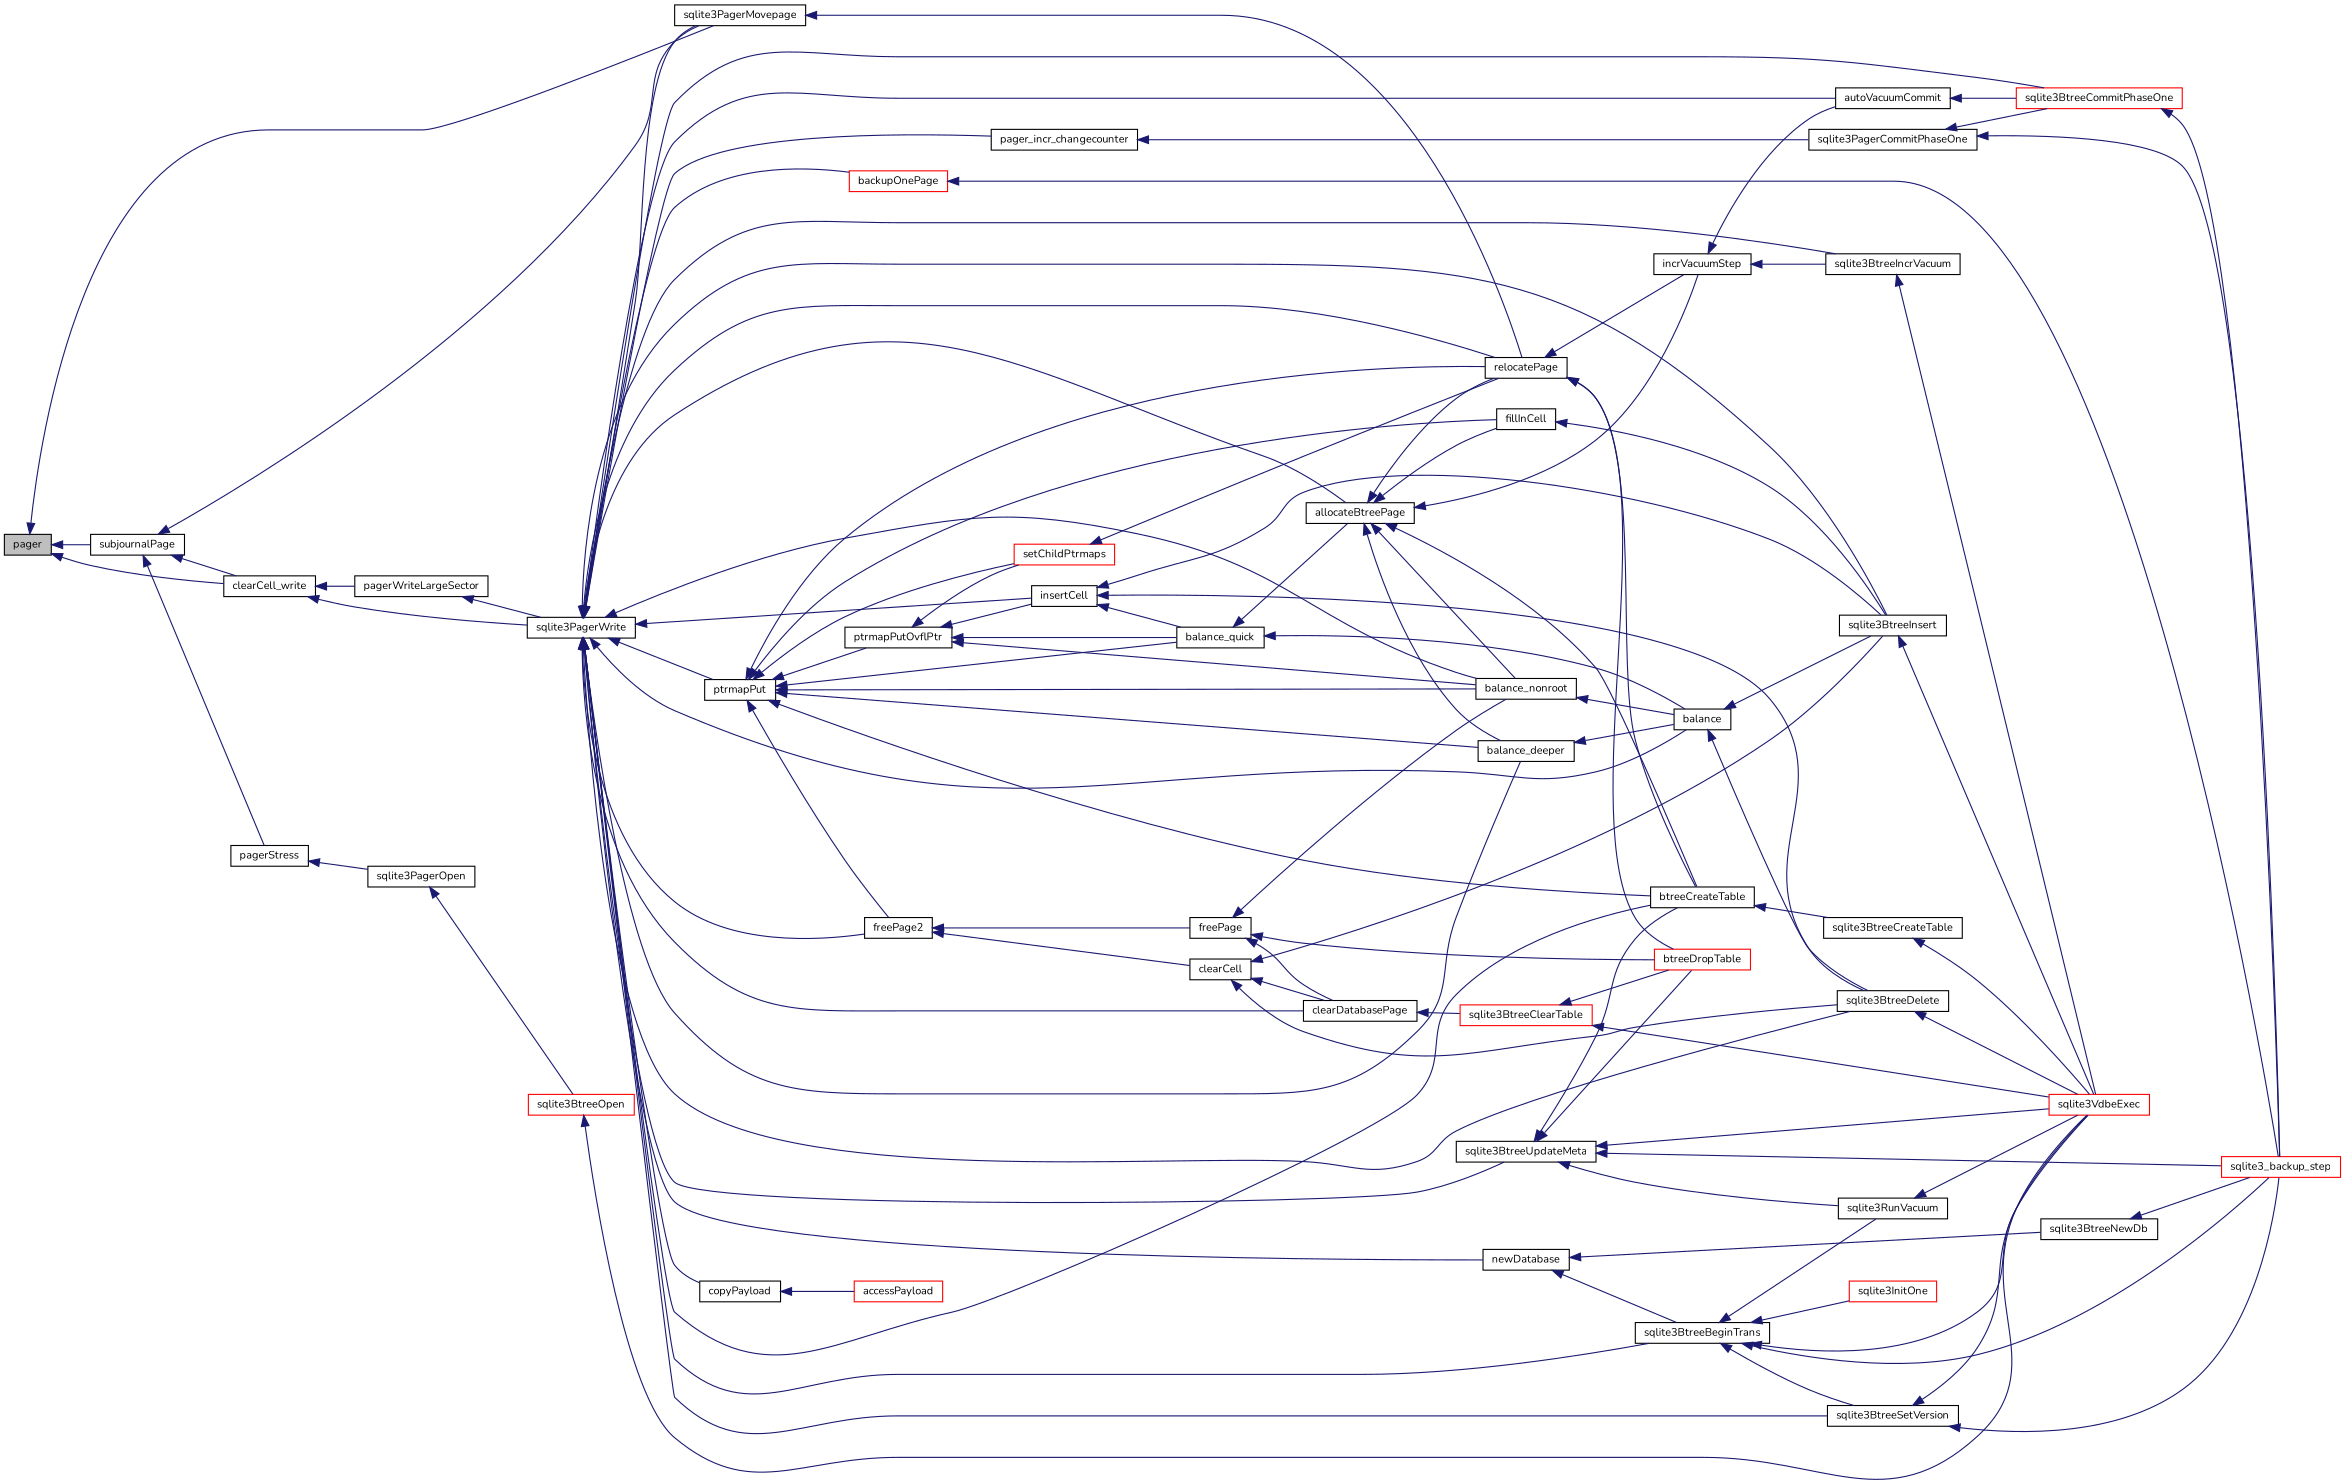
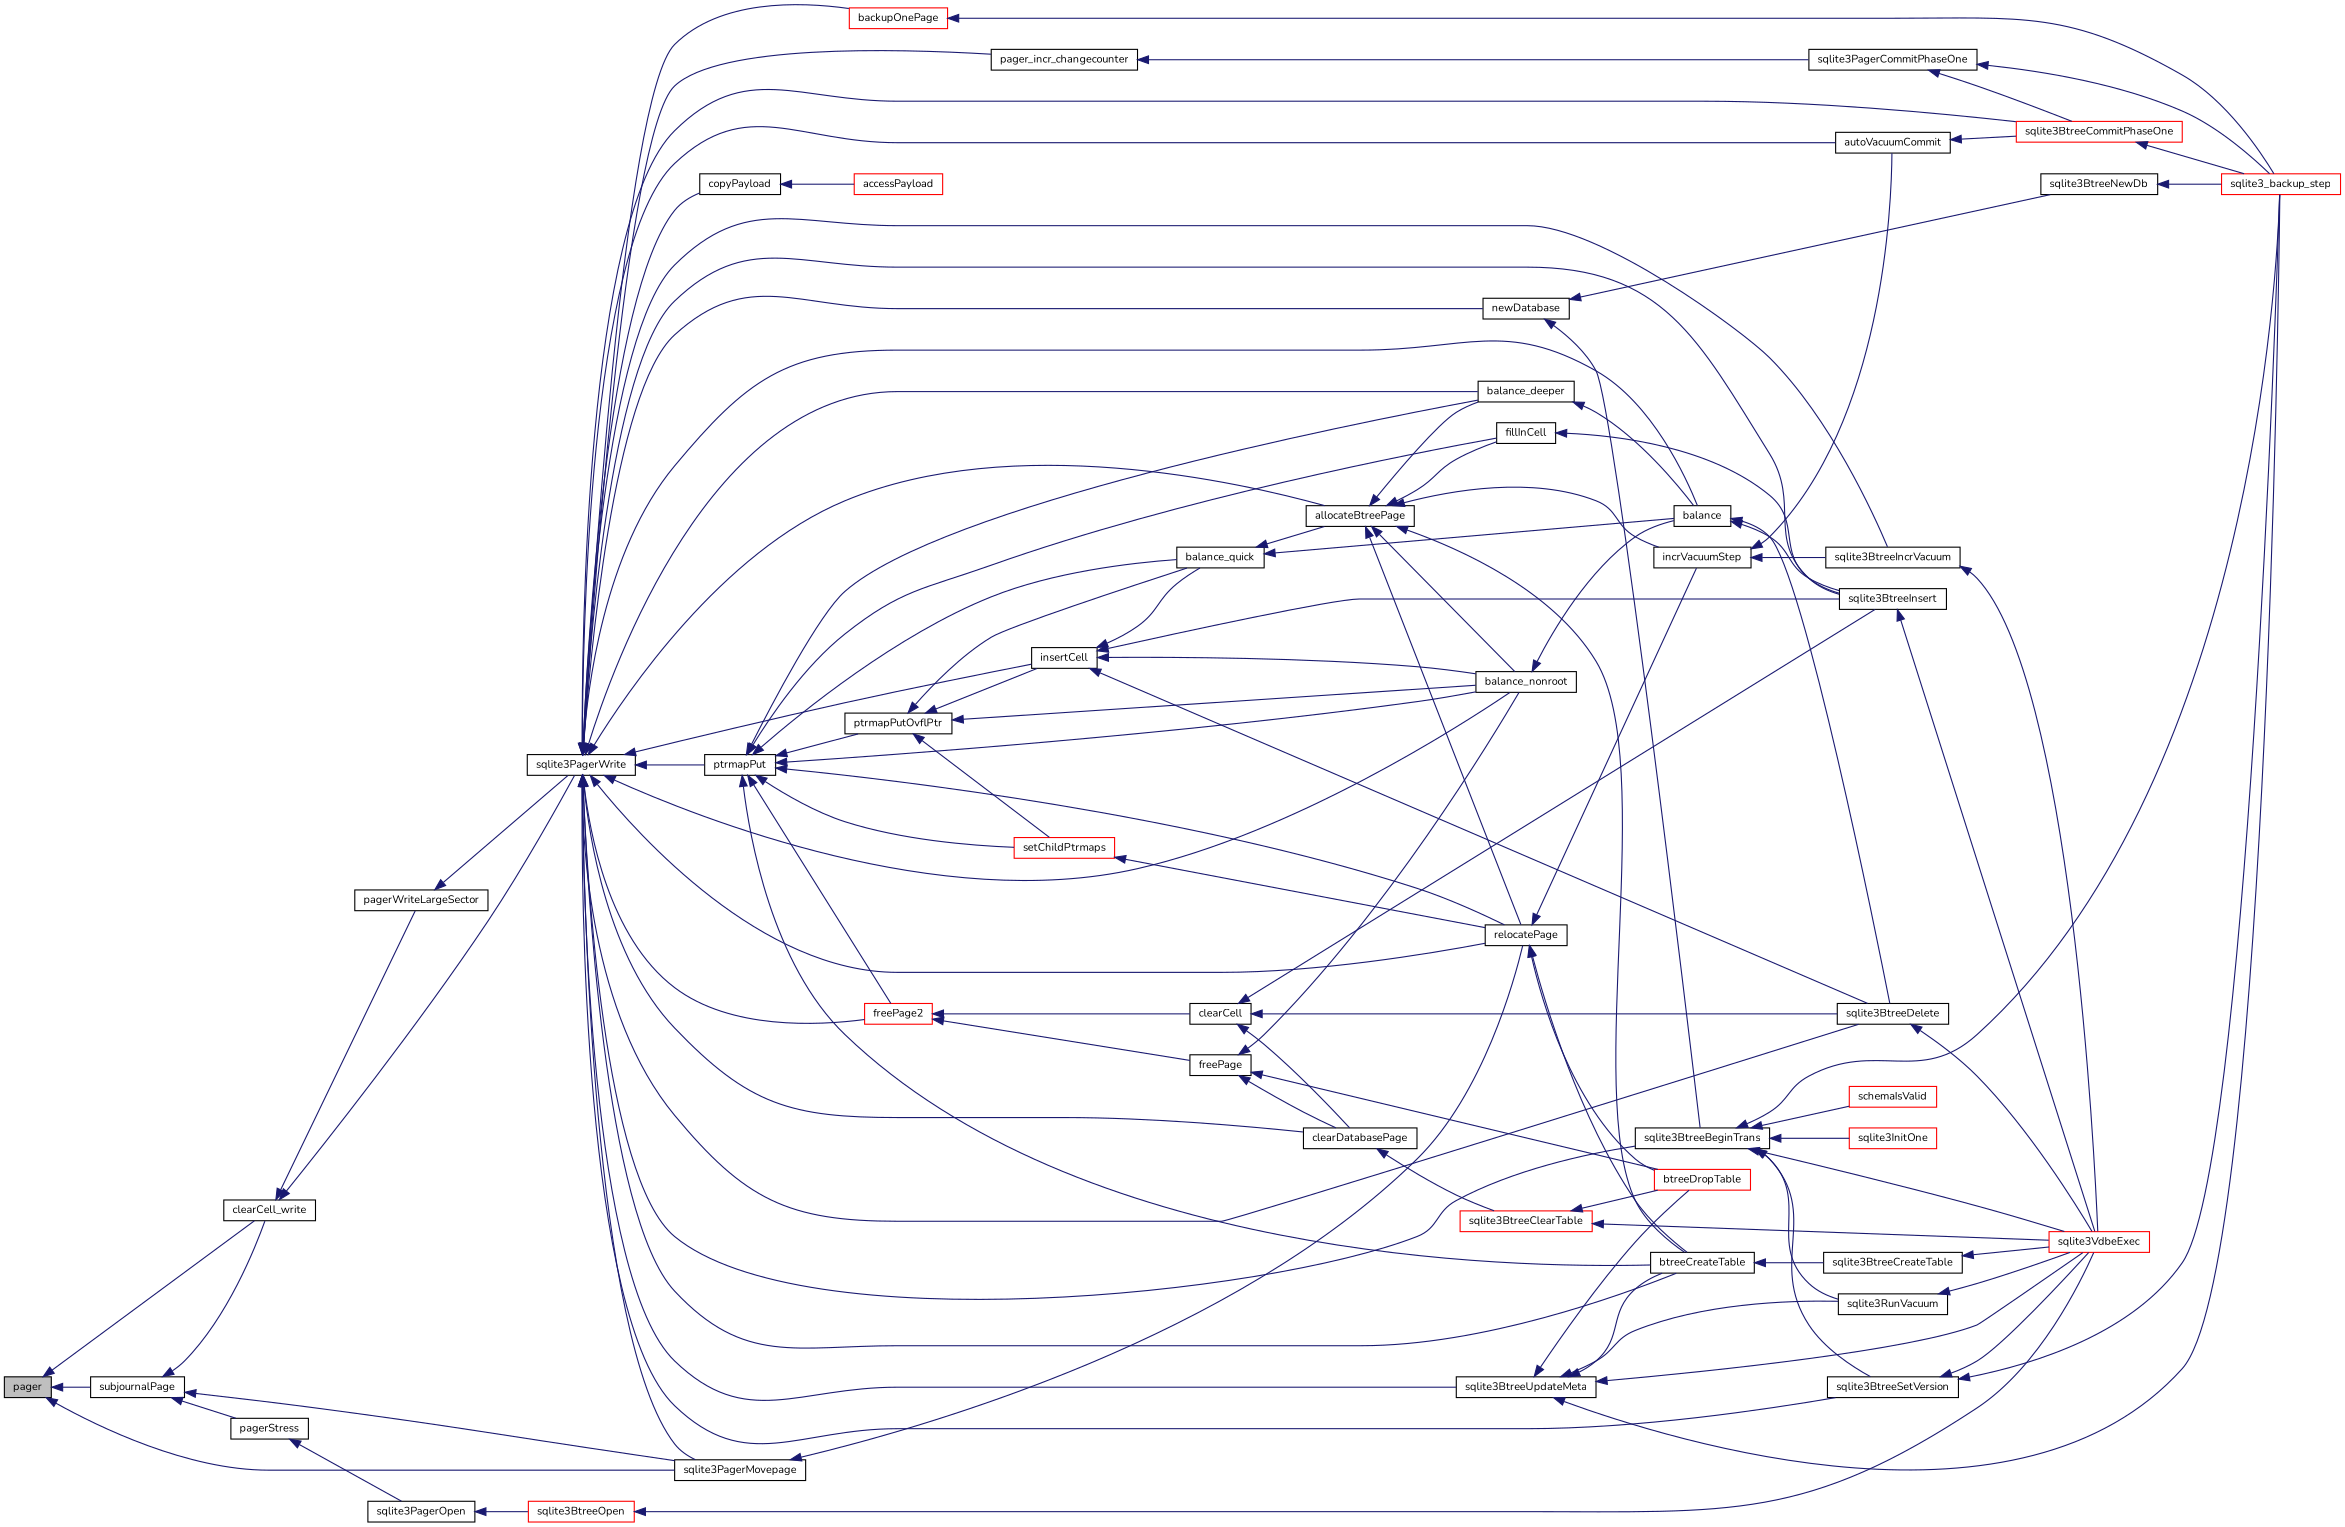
none -> (1293, 660)
(898, 928) -> (898, 1014)
none -> (1893, 1097)
